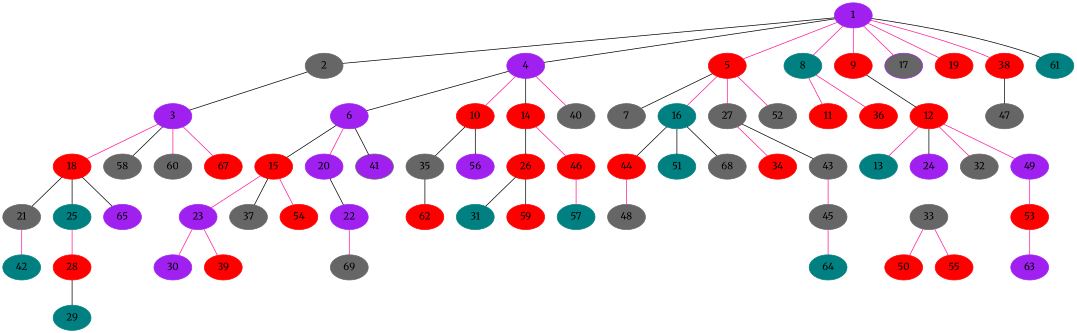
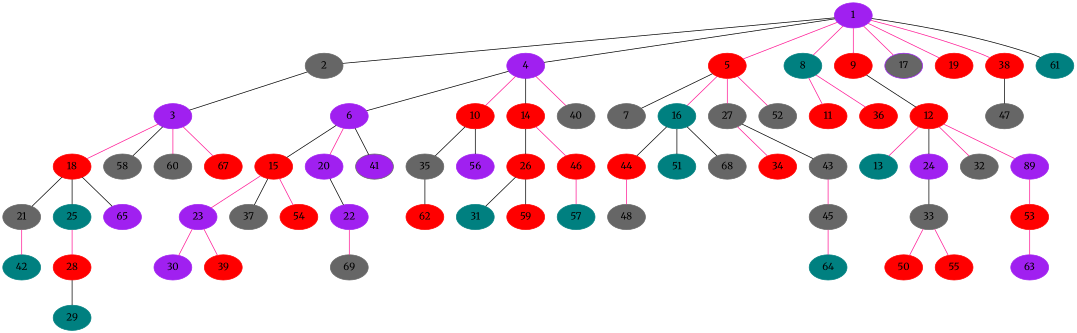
(1030, 167) -> (1030, 167)
none -> (929, 192)
